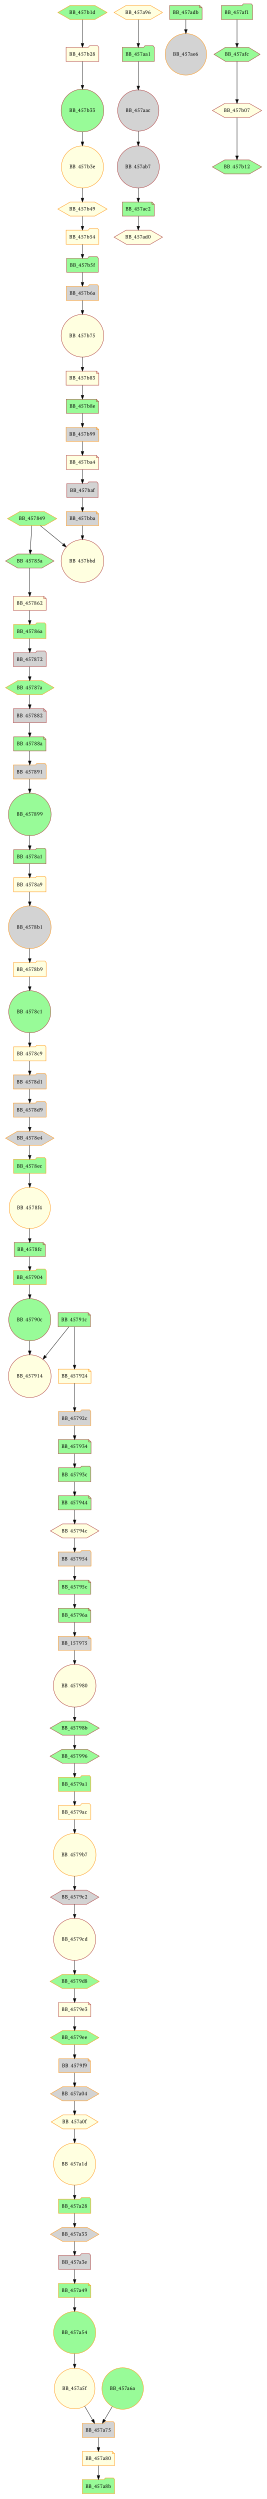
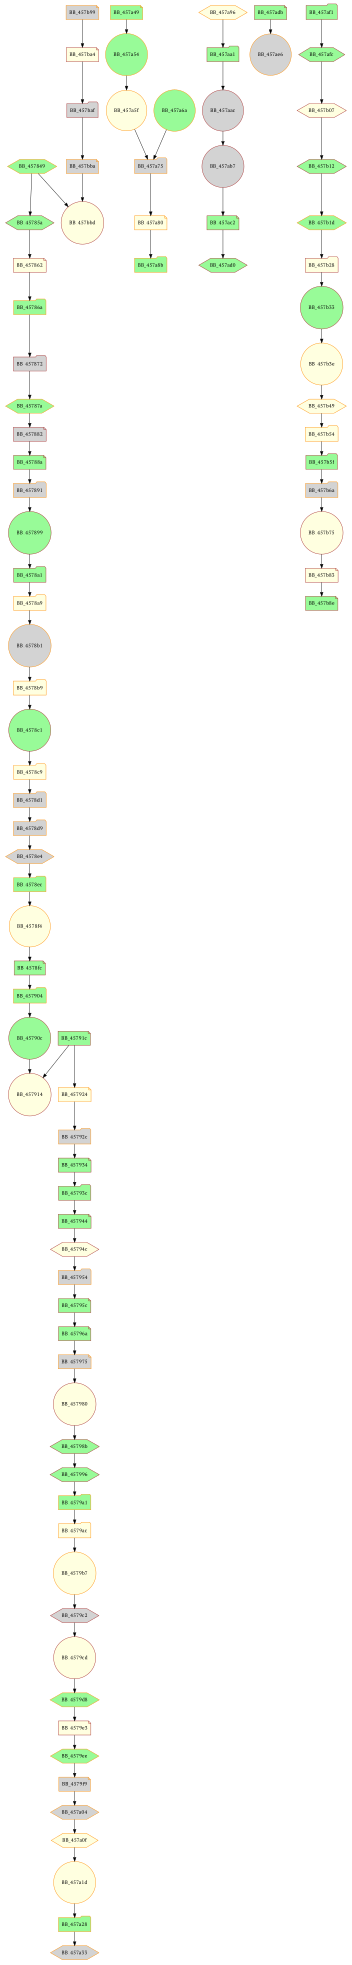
none -> (322, 193)
(138, 237) -> (223, 265)
(82, 418) -> none
(75, 1643) -> (75, 1362)
(75, 2262) -> none
